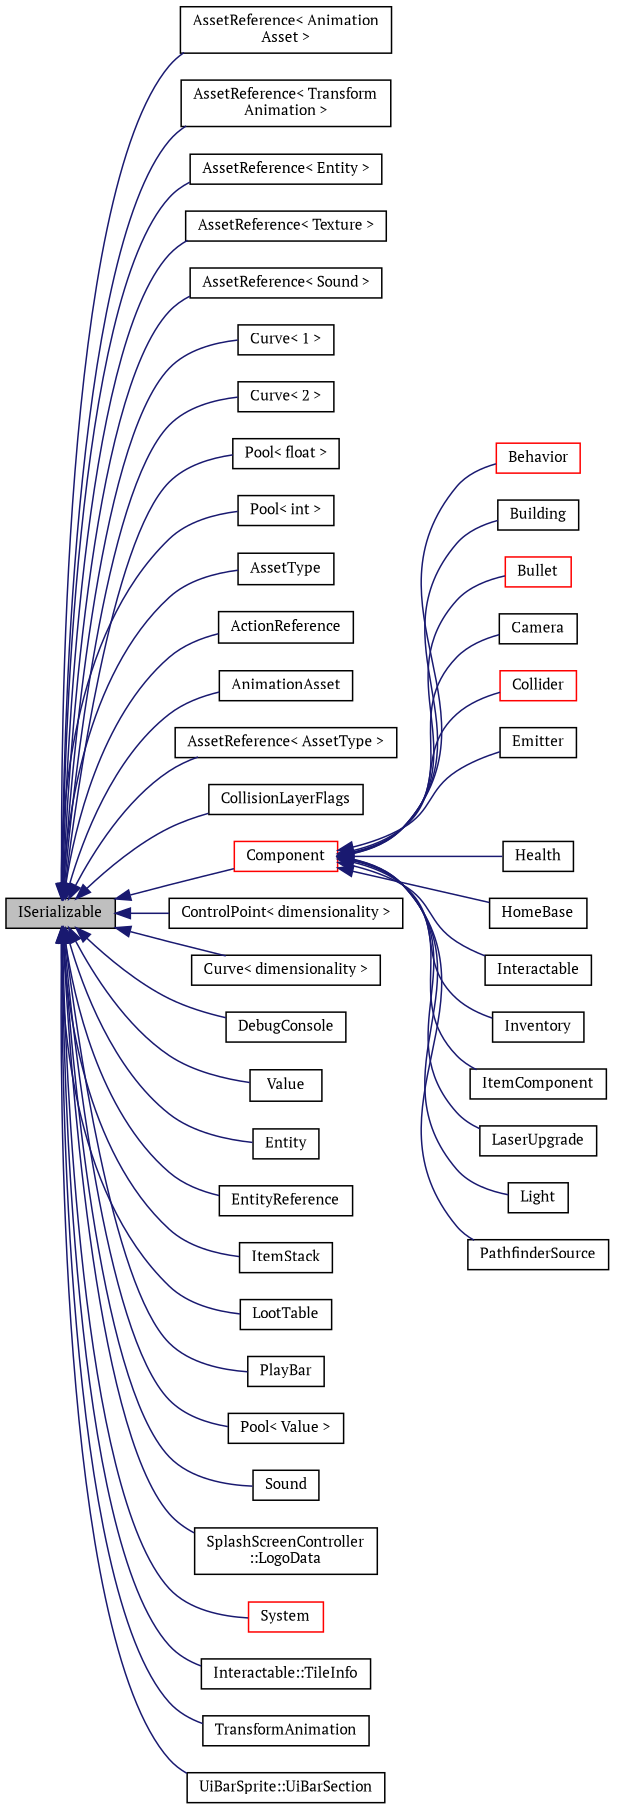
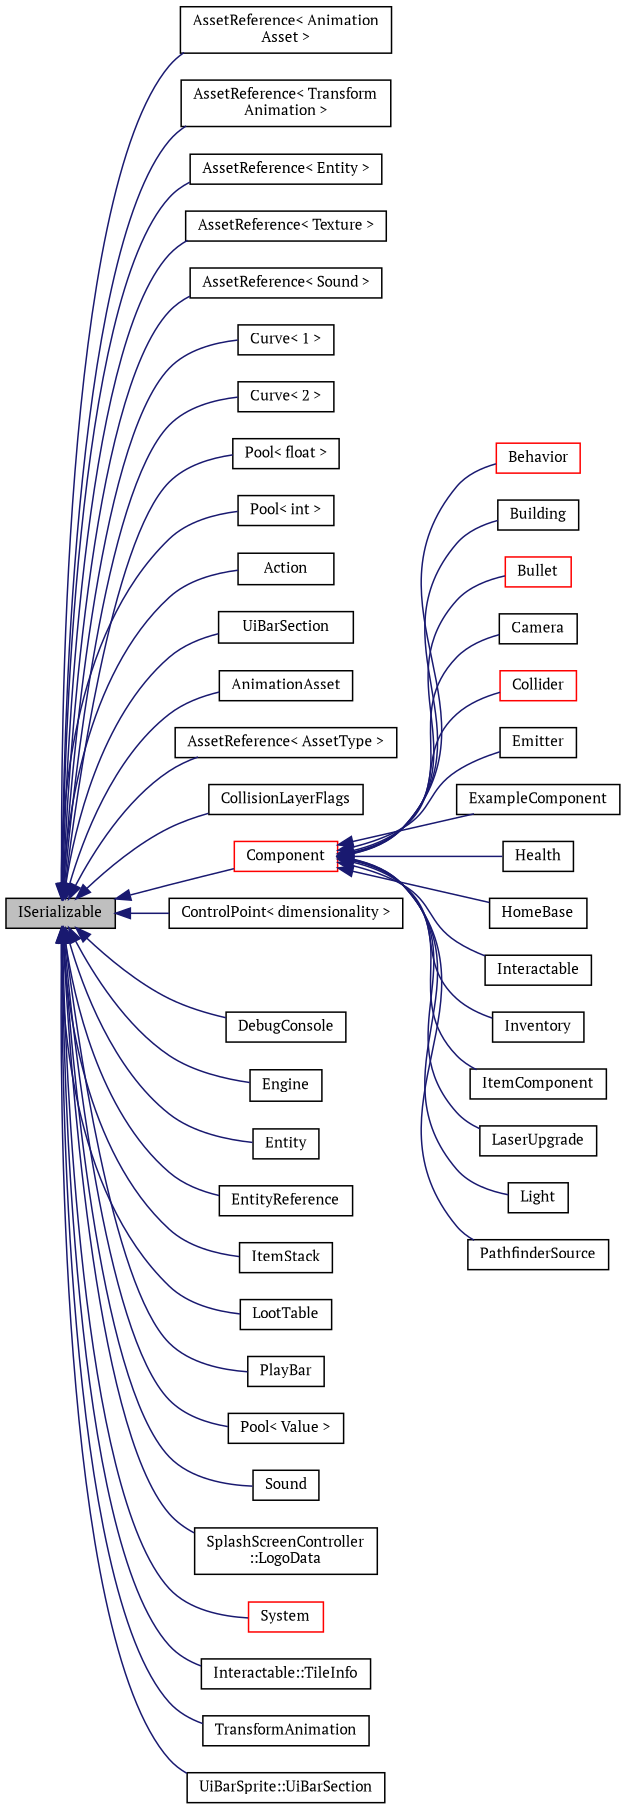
(286, 569) -> (286, 569)
(286, 627) -> (286, 627)
none -> (538, 800)
(286, 970) -> none
(286, 1085) -> (286, 1085)
